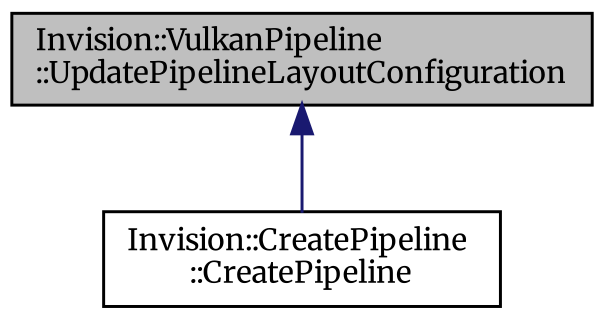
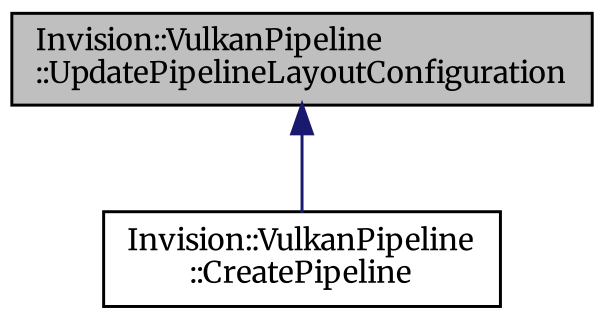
(302, 259) -> (302, 259)
